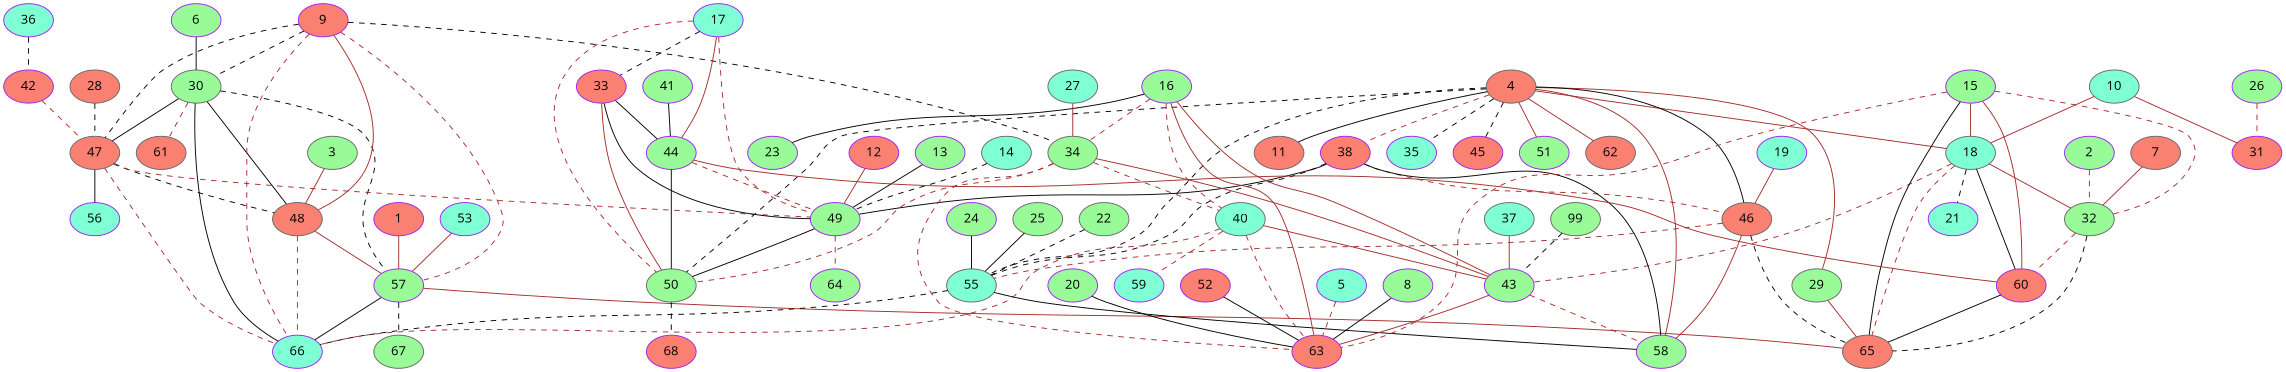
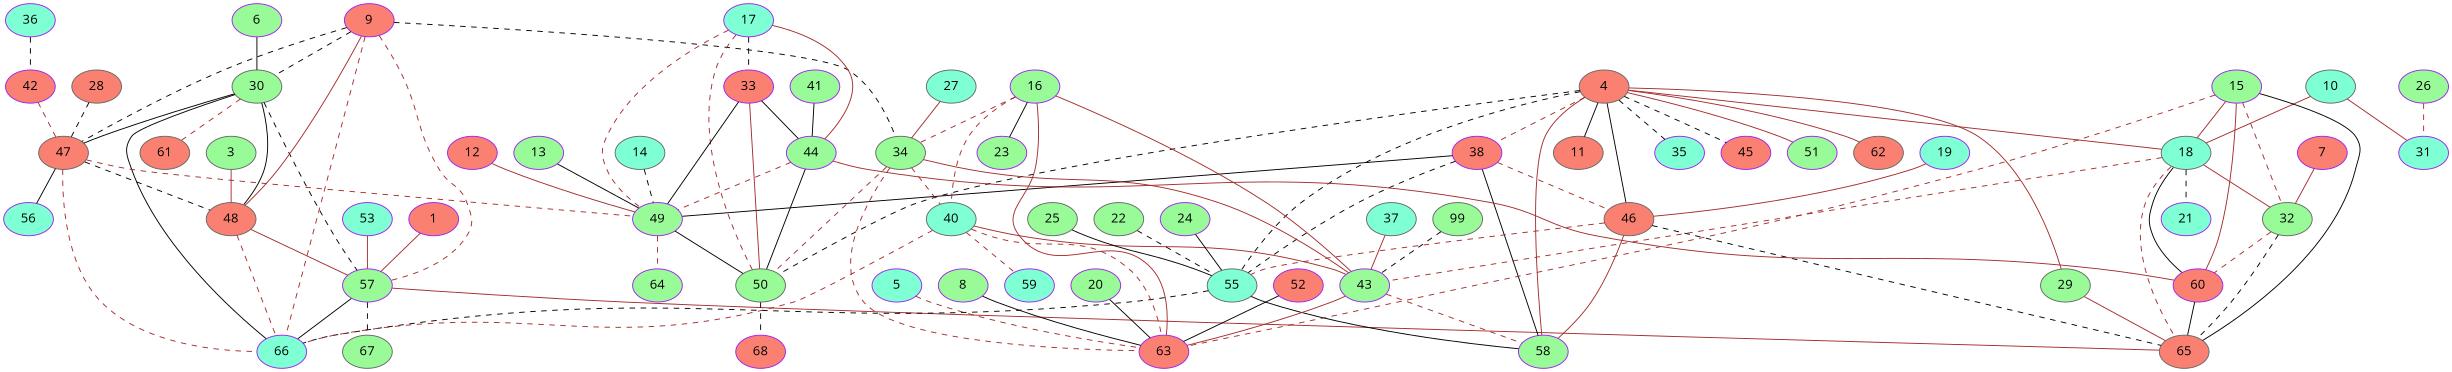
(2089, 153) -> none
(2156, 153) -> (2322, 153)
(2257, 153) -> (2424, 153)
